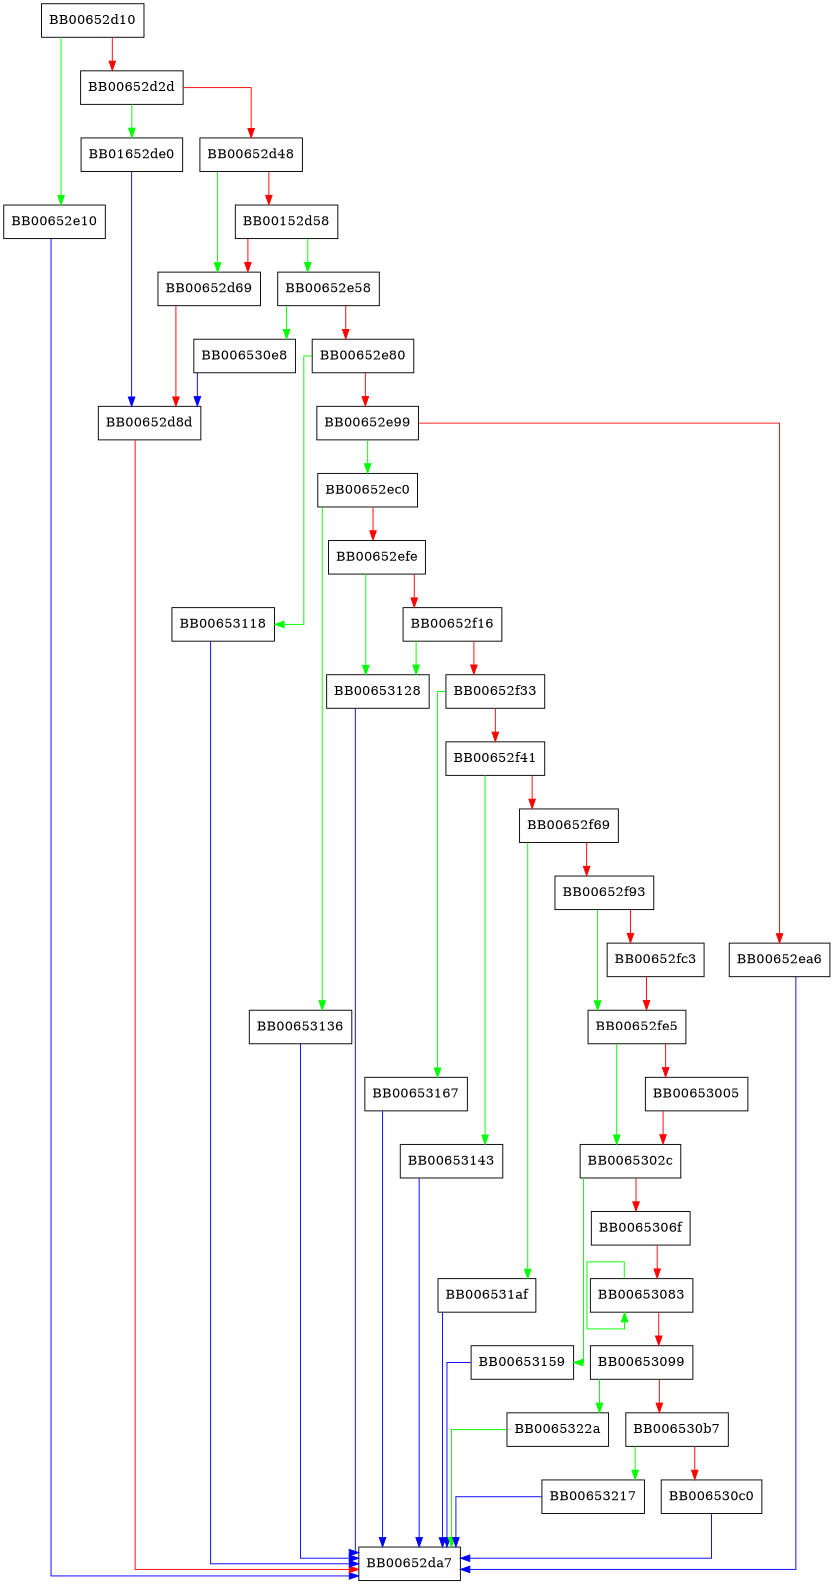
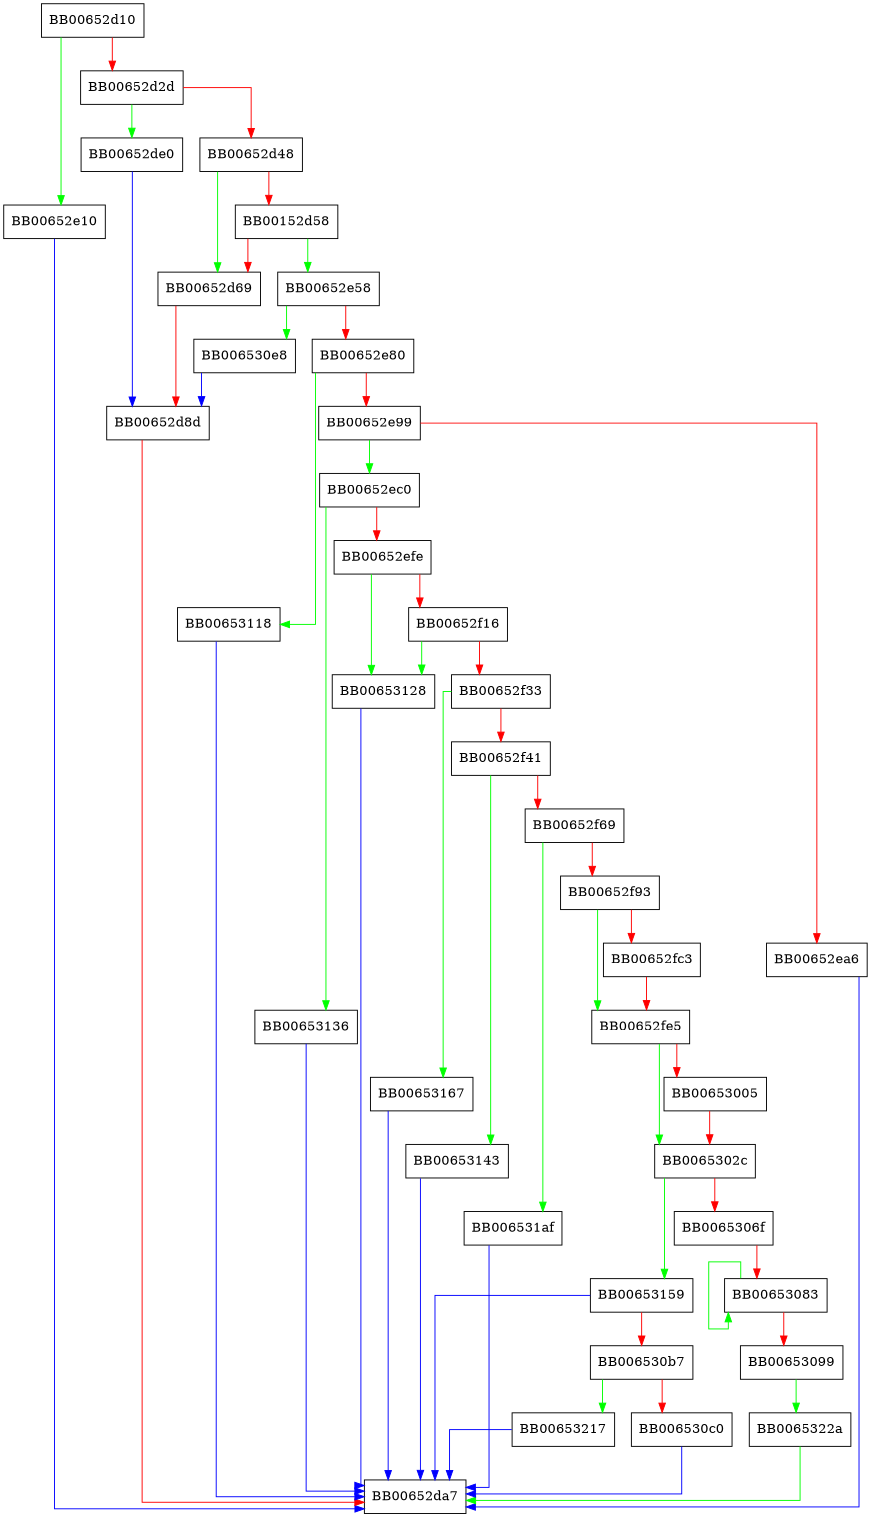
(132, 155) -> (132, 155)
(659, 1391) -> (642, 1324)
